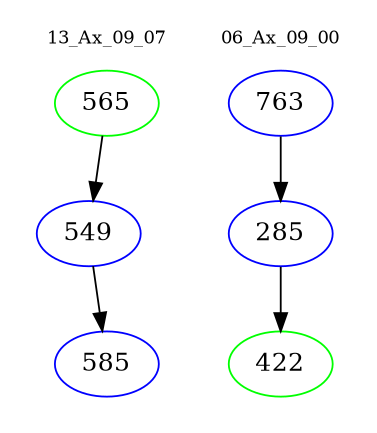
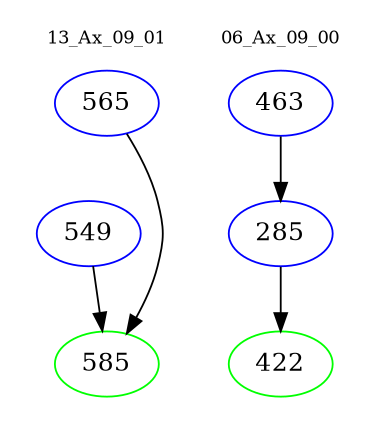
(107, 39) -> (107, 39)
(107, 103) -> (107, 103)
(281, 103) -> (281, 103)
(99, 159) -> (162, 224)
(107, 364) -> (107, 364)
